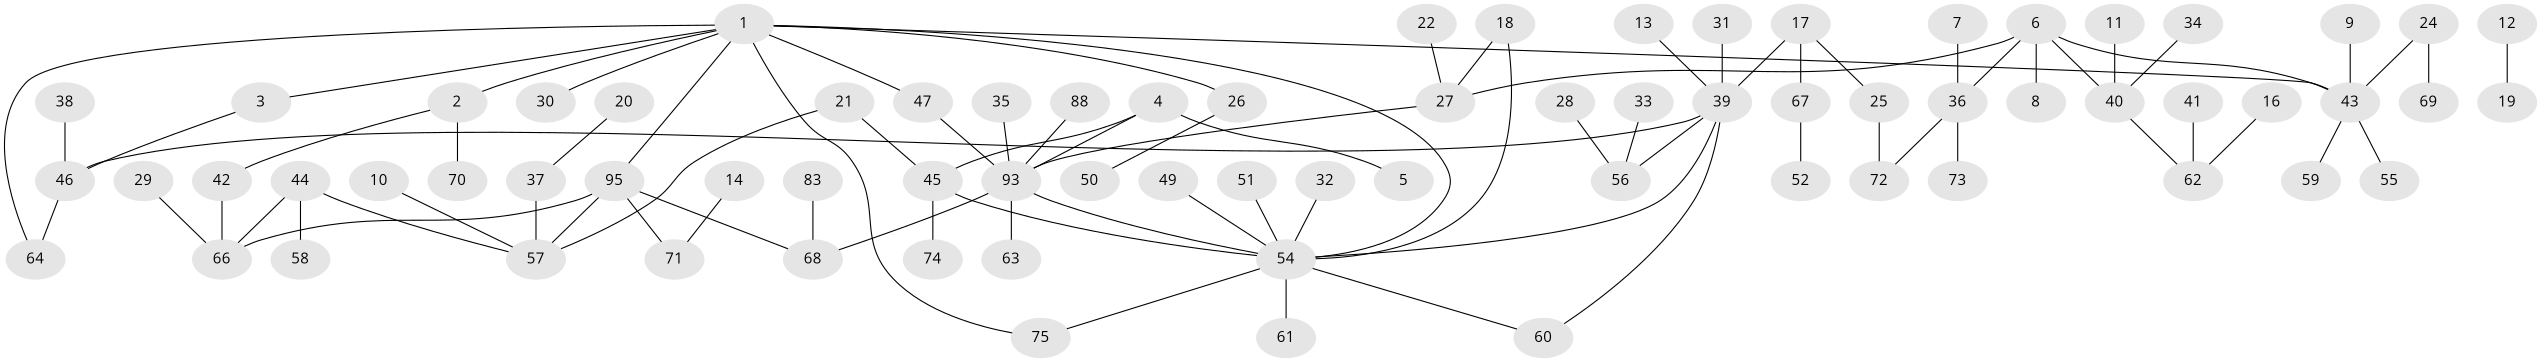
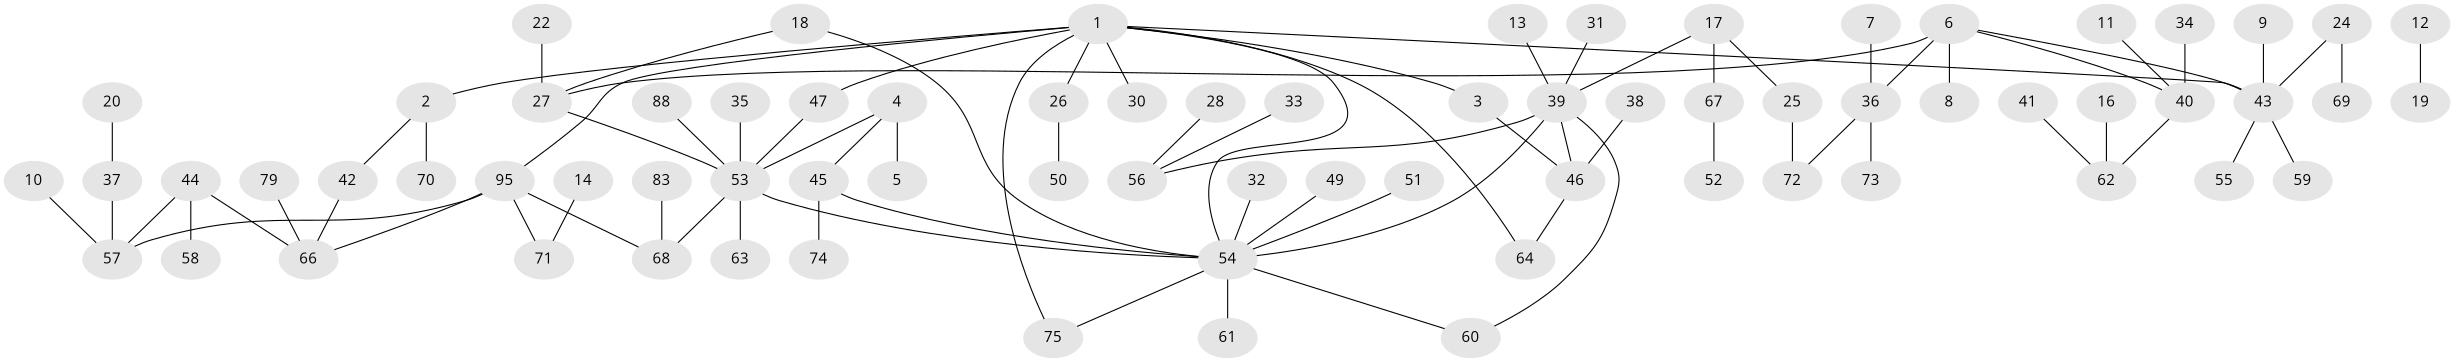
(845, 102) -> none
(143, 181) -> (269, 181)
(1011, 181) -> (740, 181)
